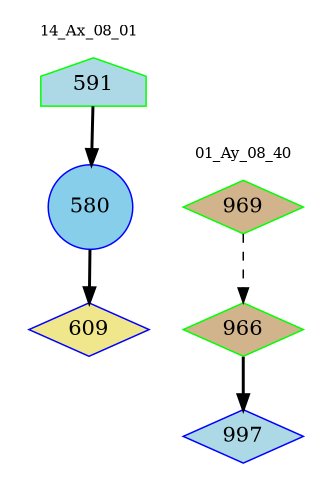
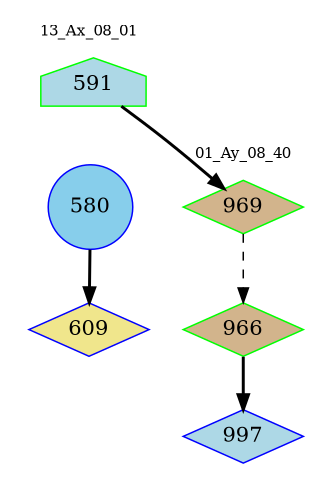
(89, 32) -> (89, 32)
(92, 128) -> (181, 153)
